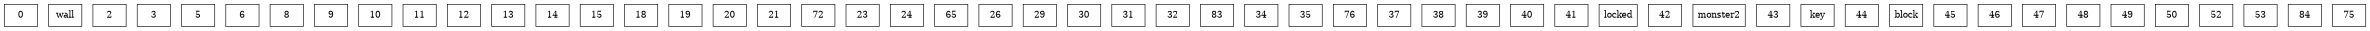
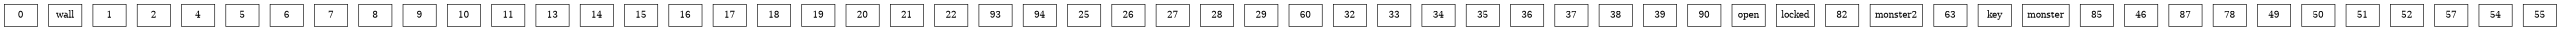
none -> (110, 15)
(154, 15) -> none
none -> (198, 15)
none -> (331, 15)
(464, 15) -> none
none -> (685, 15)
none -> (730, 15)
(818, 15) -> (951, 15)
(863, 15) -> (996, 15)
(907, 15) -> (1040, 15)
(951, 15) -> (1084, 15)
(1084, 15) -> (1306, 15)
(1128, 15) -> none
none -> (1173, 15)
none -> (1217, 15)
(1217, 15) -> (1394, 15)
(1350, 15) -> (1527, 15)
(1527, 15) -> (1704, 15)
(1571, 15) -> none
(1665, 15) -> (1842, 15)
none -> (1749, 15)
(1773, 15) -> (1950, 15)
(1862, 15) -> none
(1906, 15) -> (2046, 15)
(1950, 15) -> (2097, 15)
(2039, 15) -> (2185, 15)
(2083, 15) -> (2230, 15)
(2261, 15) -> (2451, 15)
(2305, 15) -> (2496, 15)
(2349, 15) -> (2540, 15)
none -> (2363, 15)
